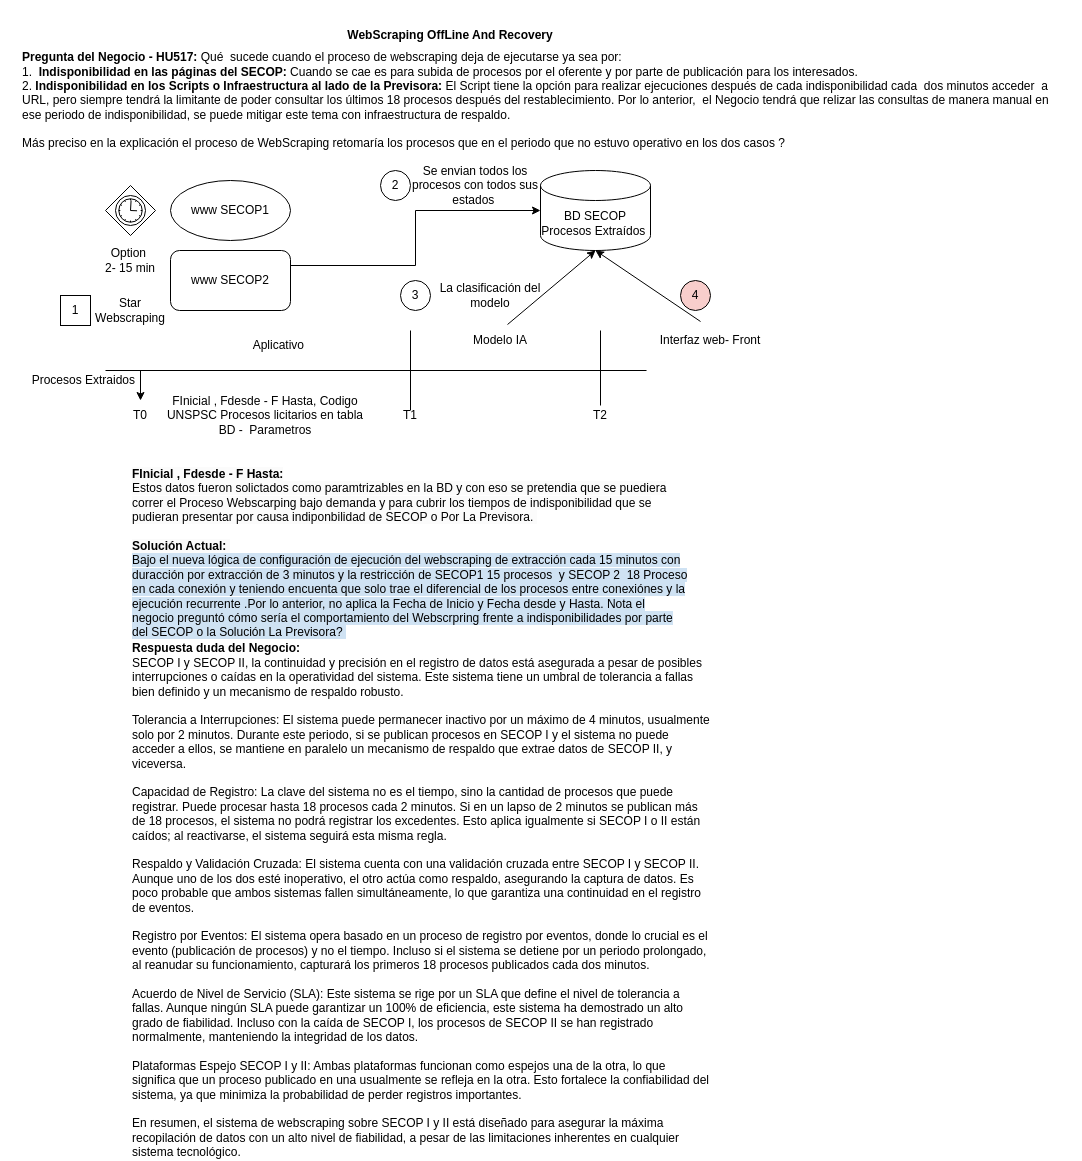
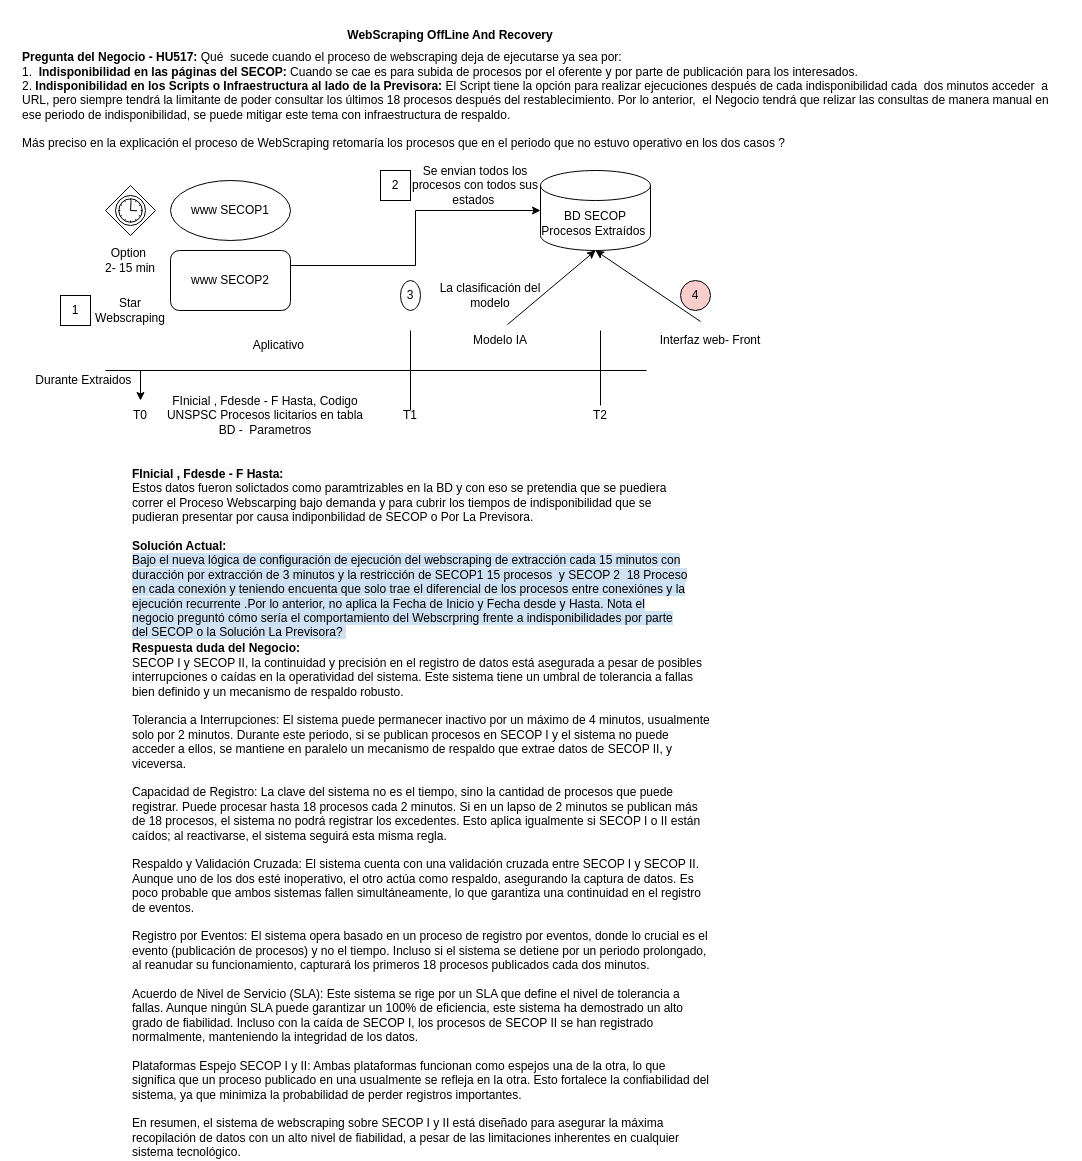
(396, 186) -> (396, 186)
(416, 296) -> (411, 296)
(86, 381) -> (86, 381)
